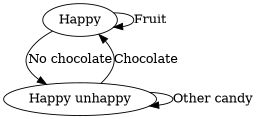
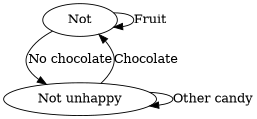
(80, 20) -> (80, 20)
(80, 99) -> (80, 99)
